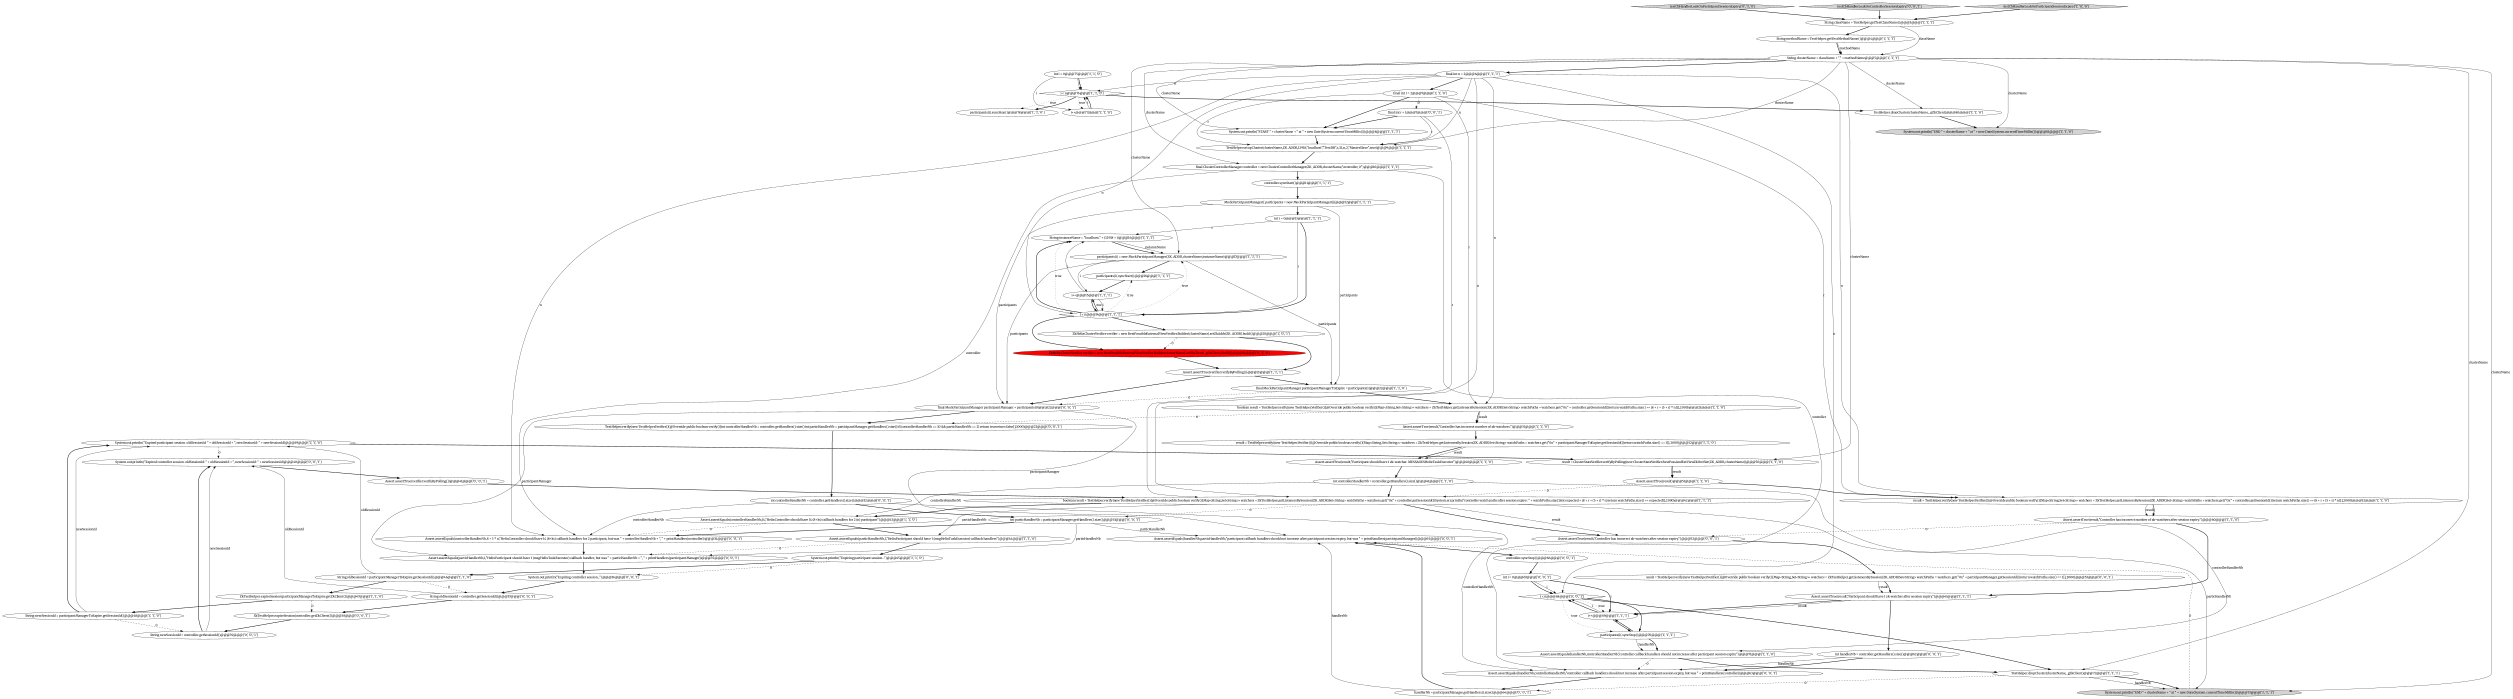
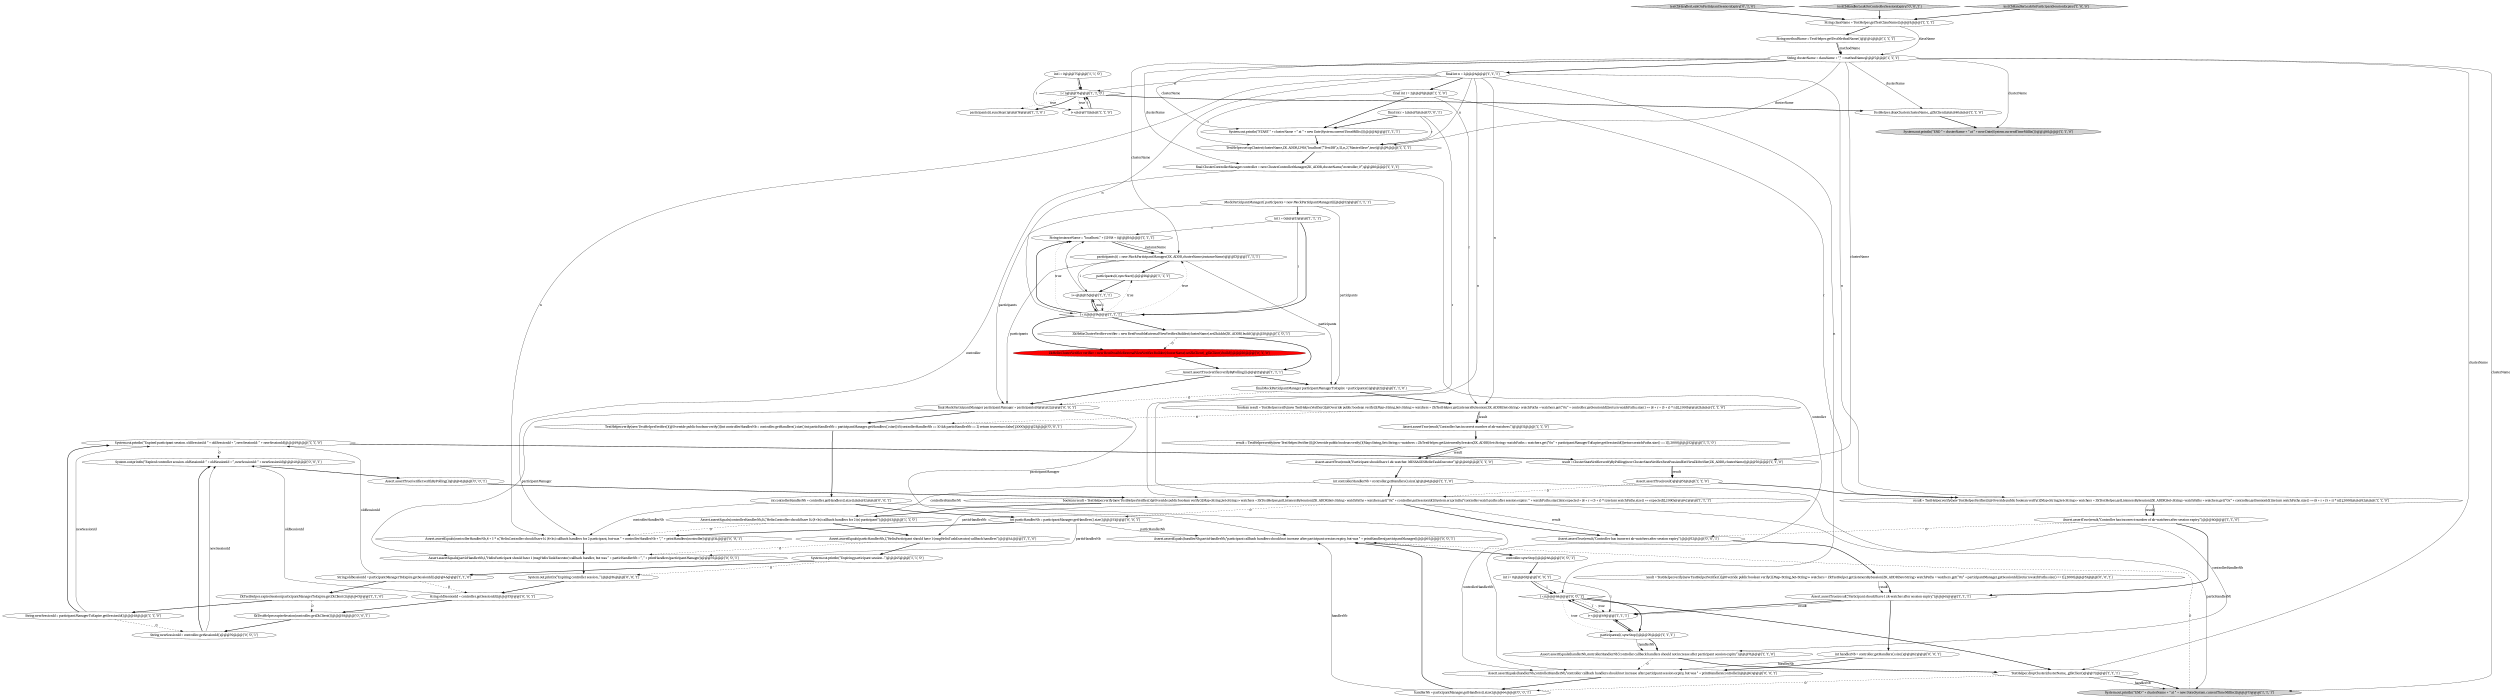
(1418, 103) -> none
(1298, 183) -> none
(1588, 586) -> (1588, 586)
